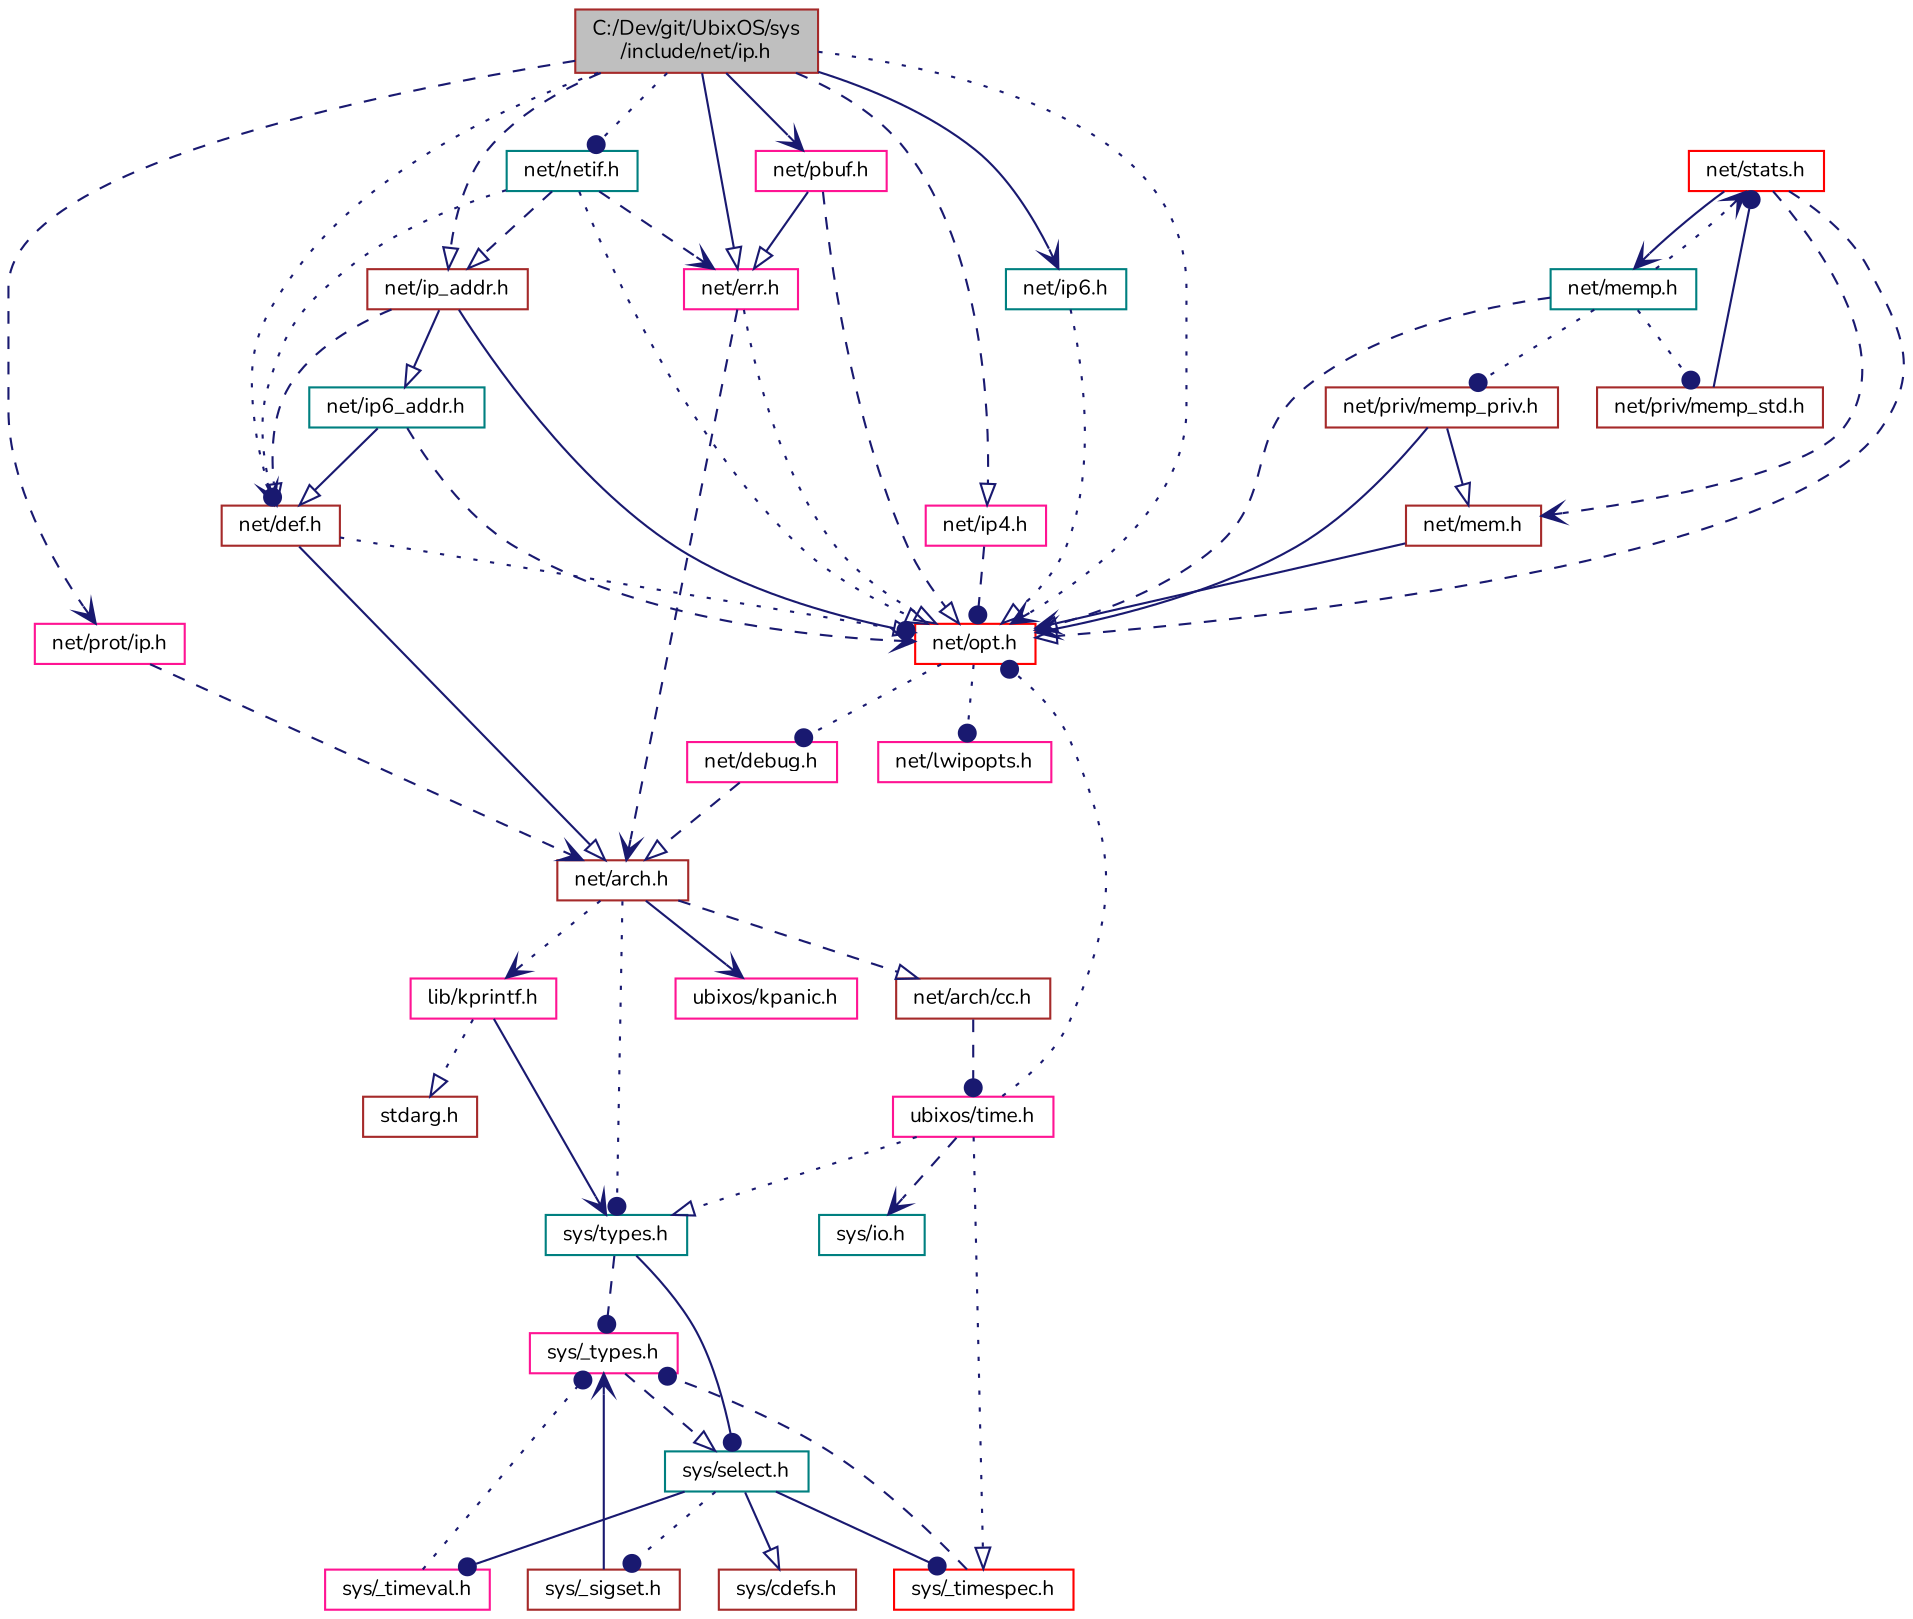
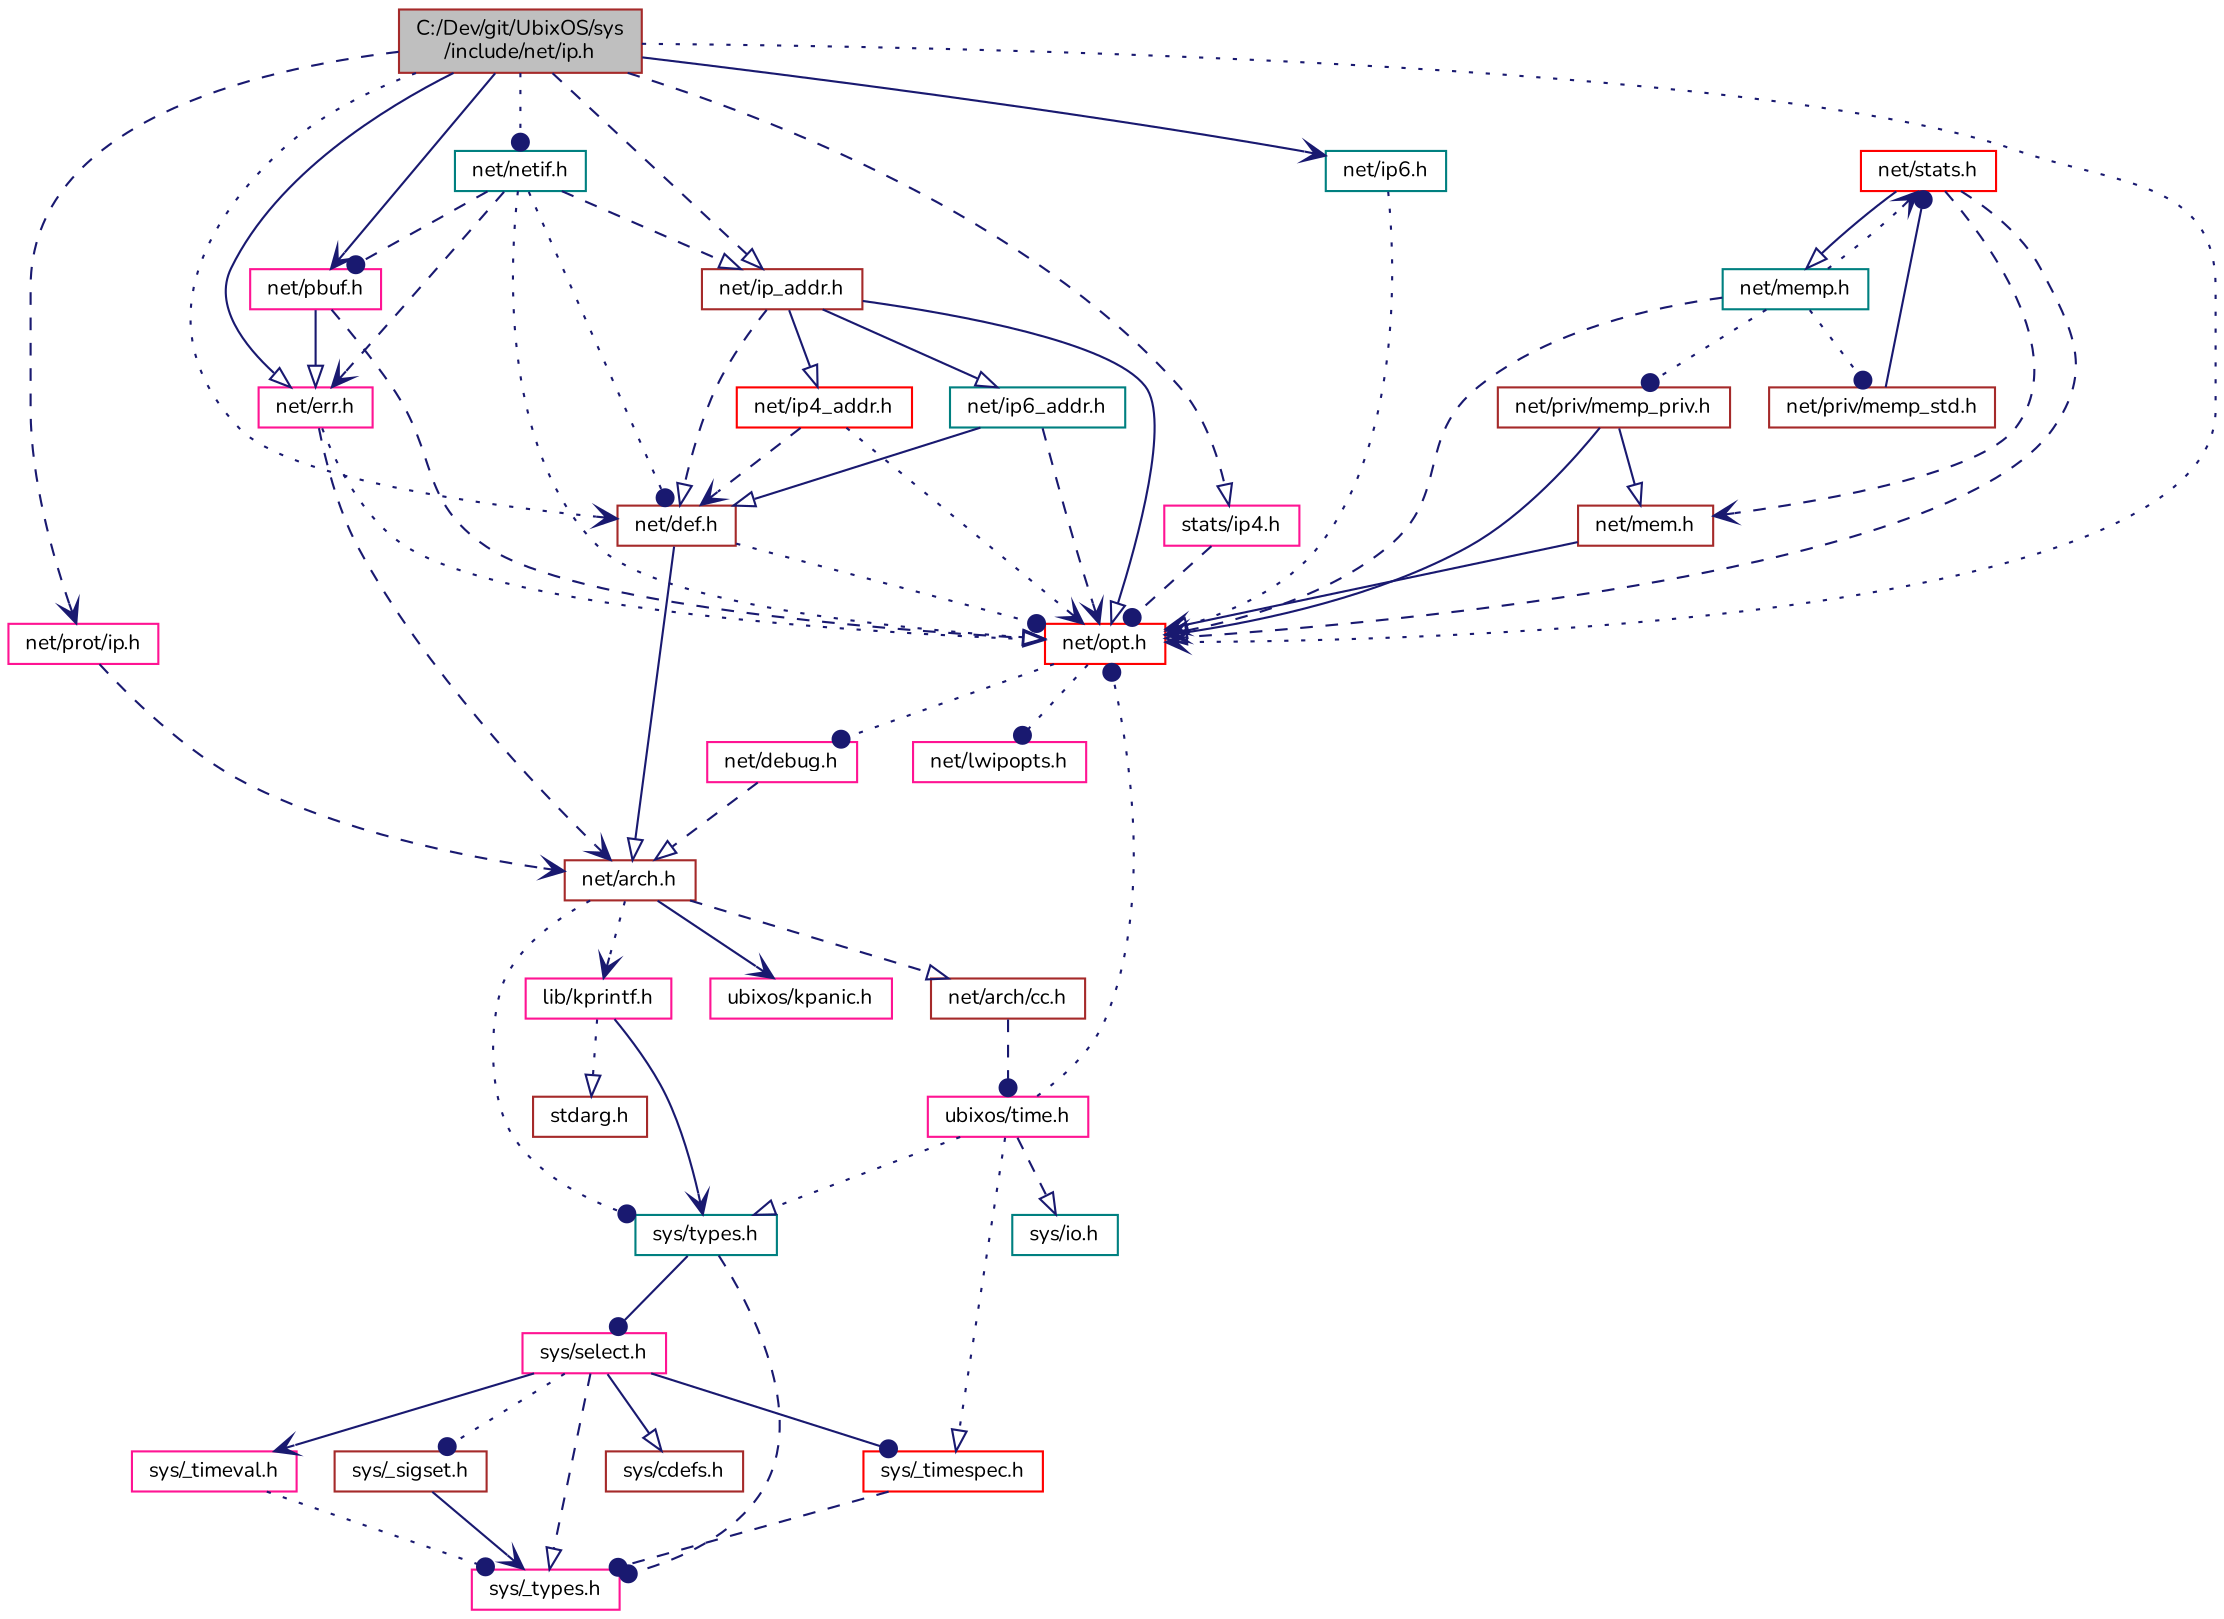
(1686, 221) -> (1858, 221)
none -> (426, 226)
none -> (824, 407)
(986, 526) -> (1232, 526)
(930, 1168) -> (1032, 1167)
(662, 1405) -> (572, 1461)
(737, 1471) -> (594, 1353)
(580, 1528) -> (415, 1409)
